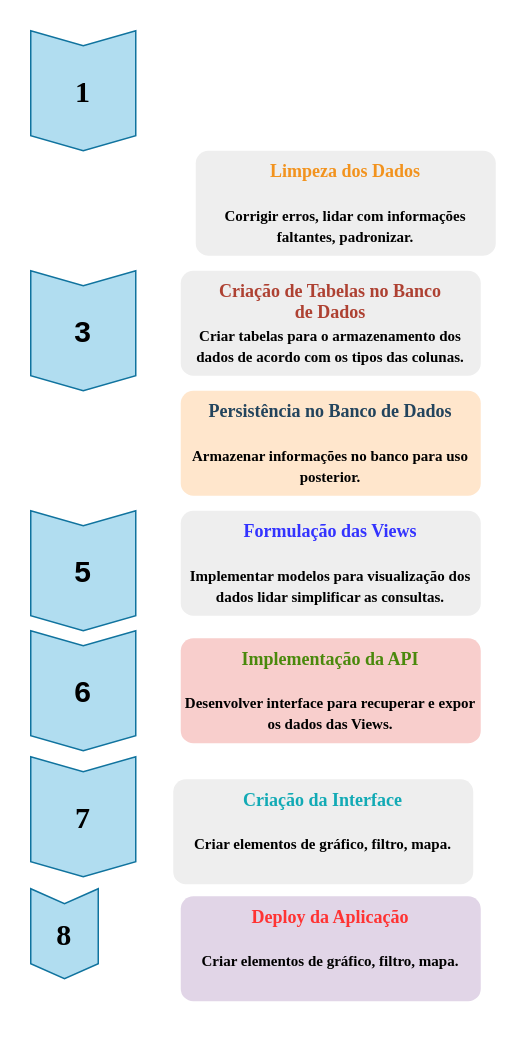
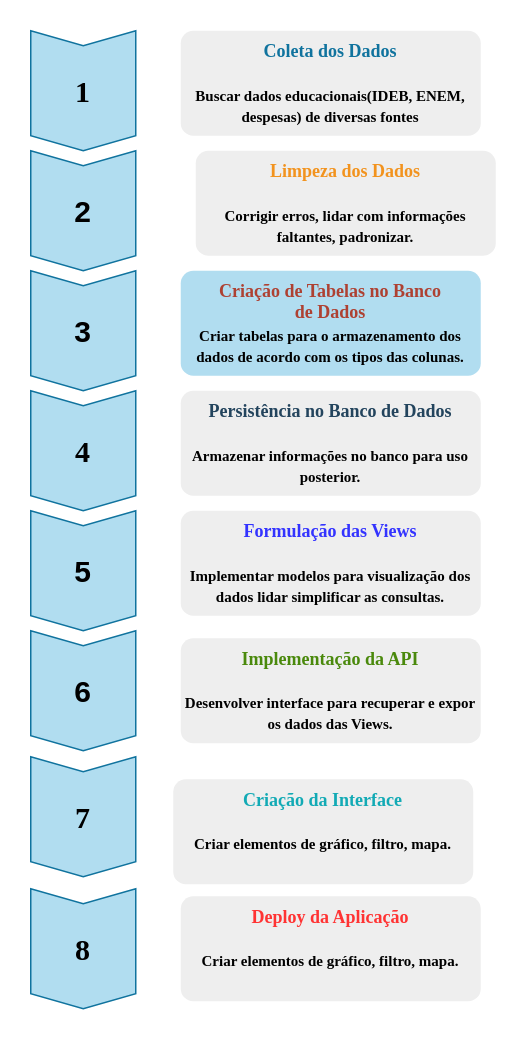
none -> (331, 83)
none -> (83, 211)
(331, 323) -> (331, 323)
(331, 443) -> (331, 443)
none -> (83, 451)
(331, 691) -> (331, 691)
(65, 934) -> (83, 949)
(331, 949) -> (331, 949)
